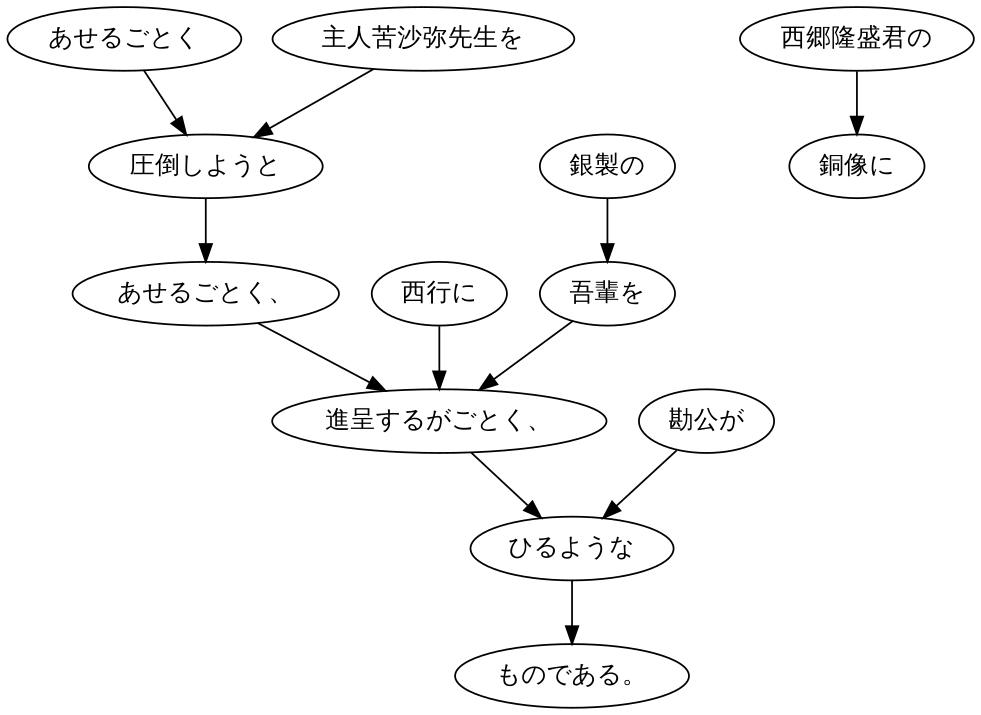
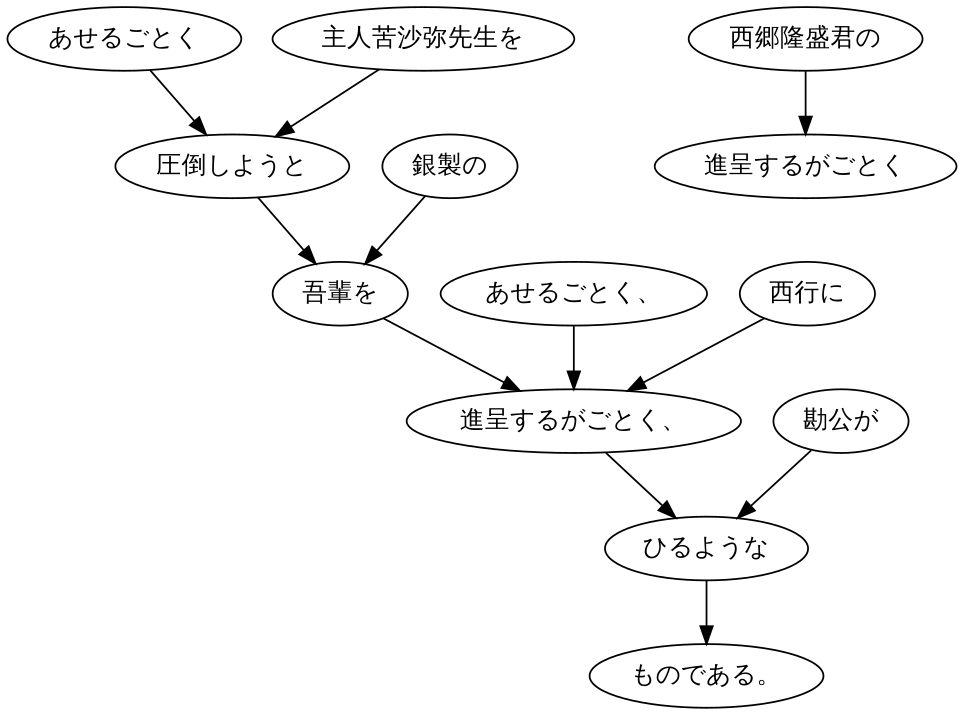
(857, 166) -> (806, 166)
(206, 221) -> (281, 224)
